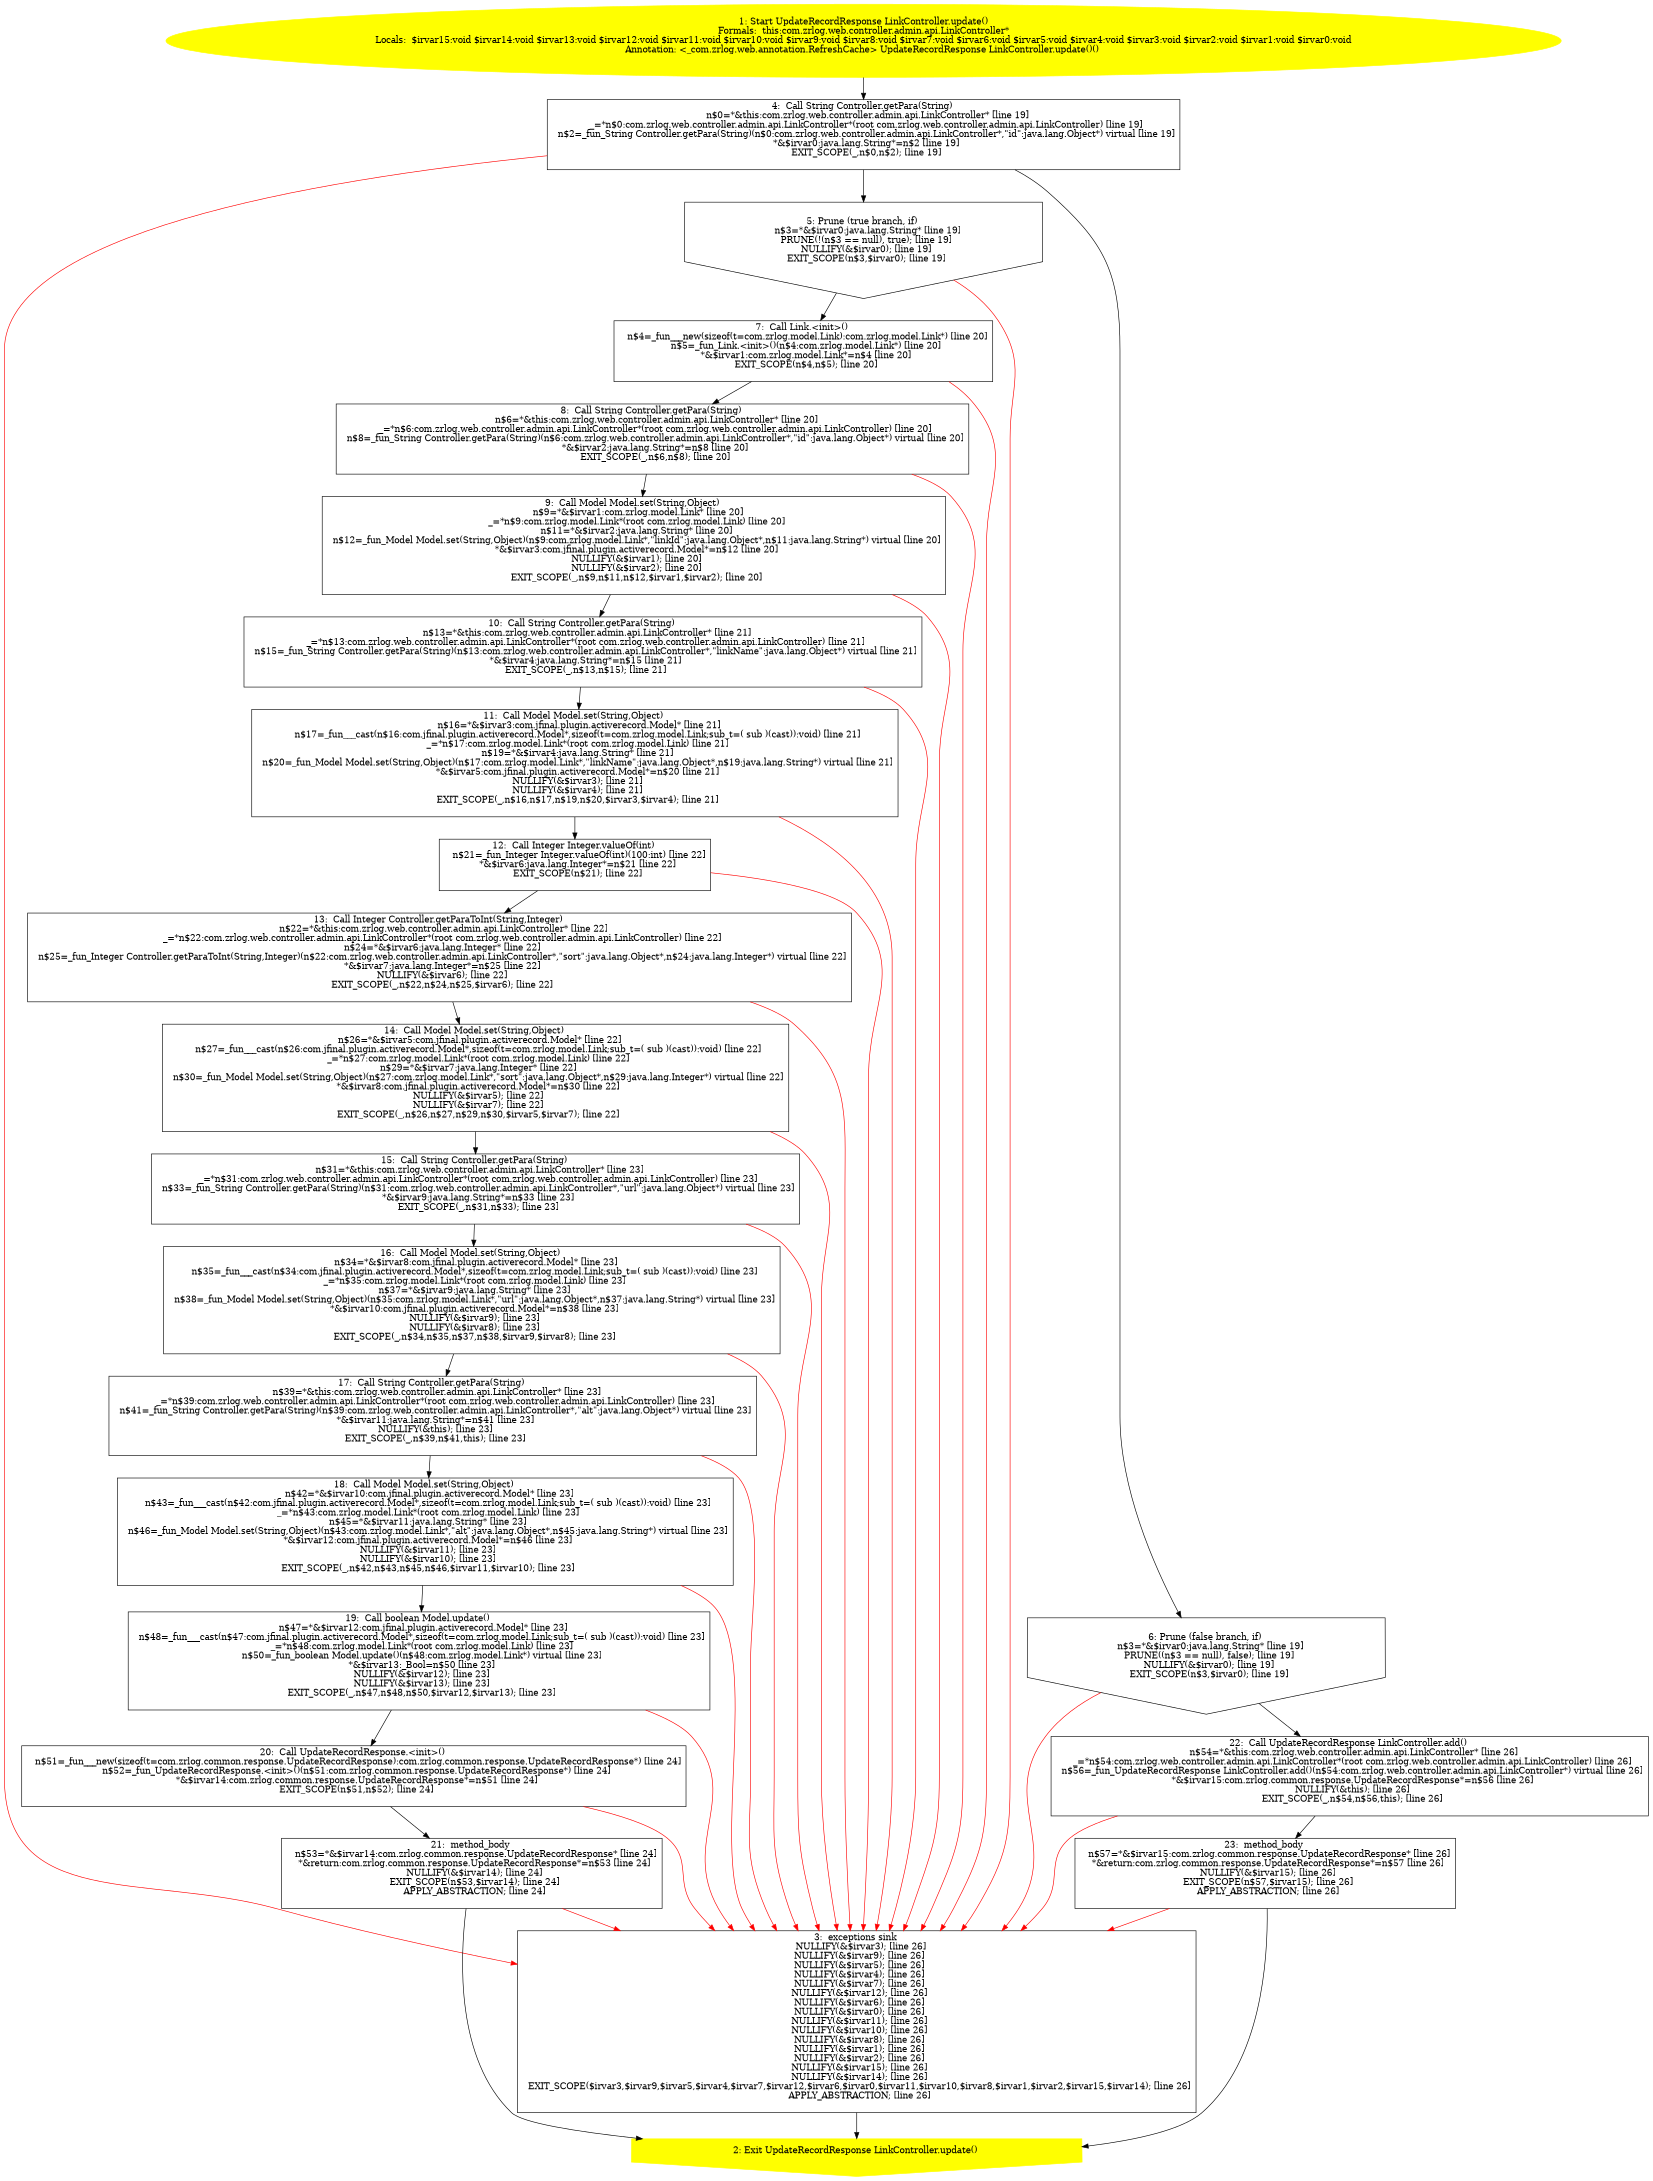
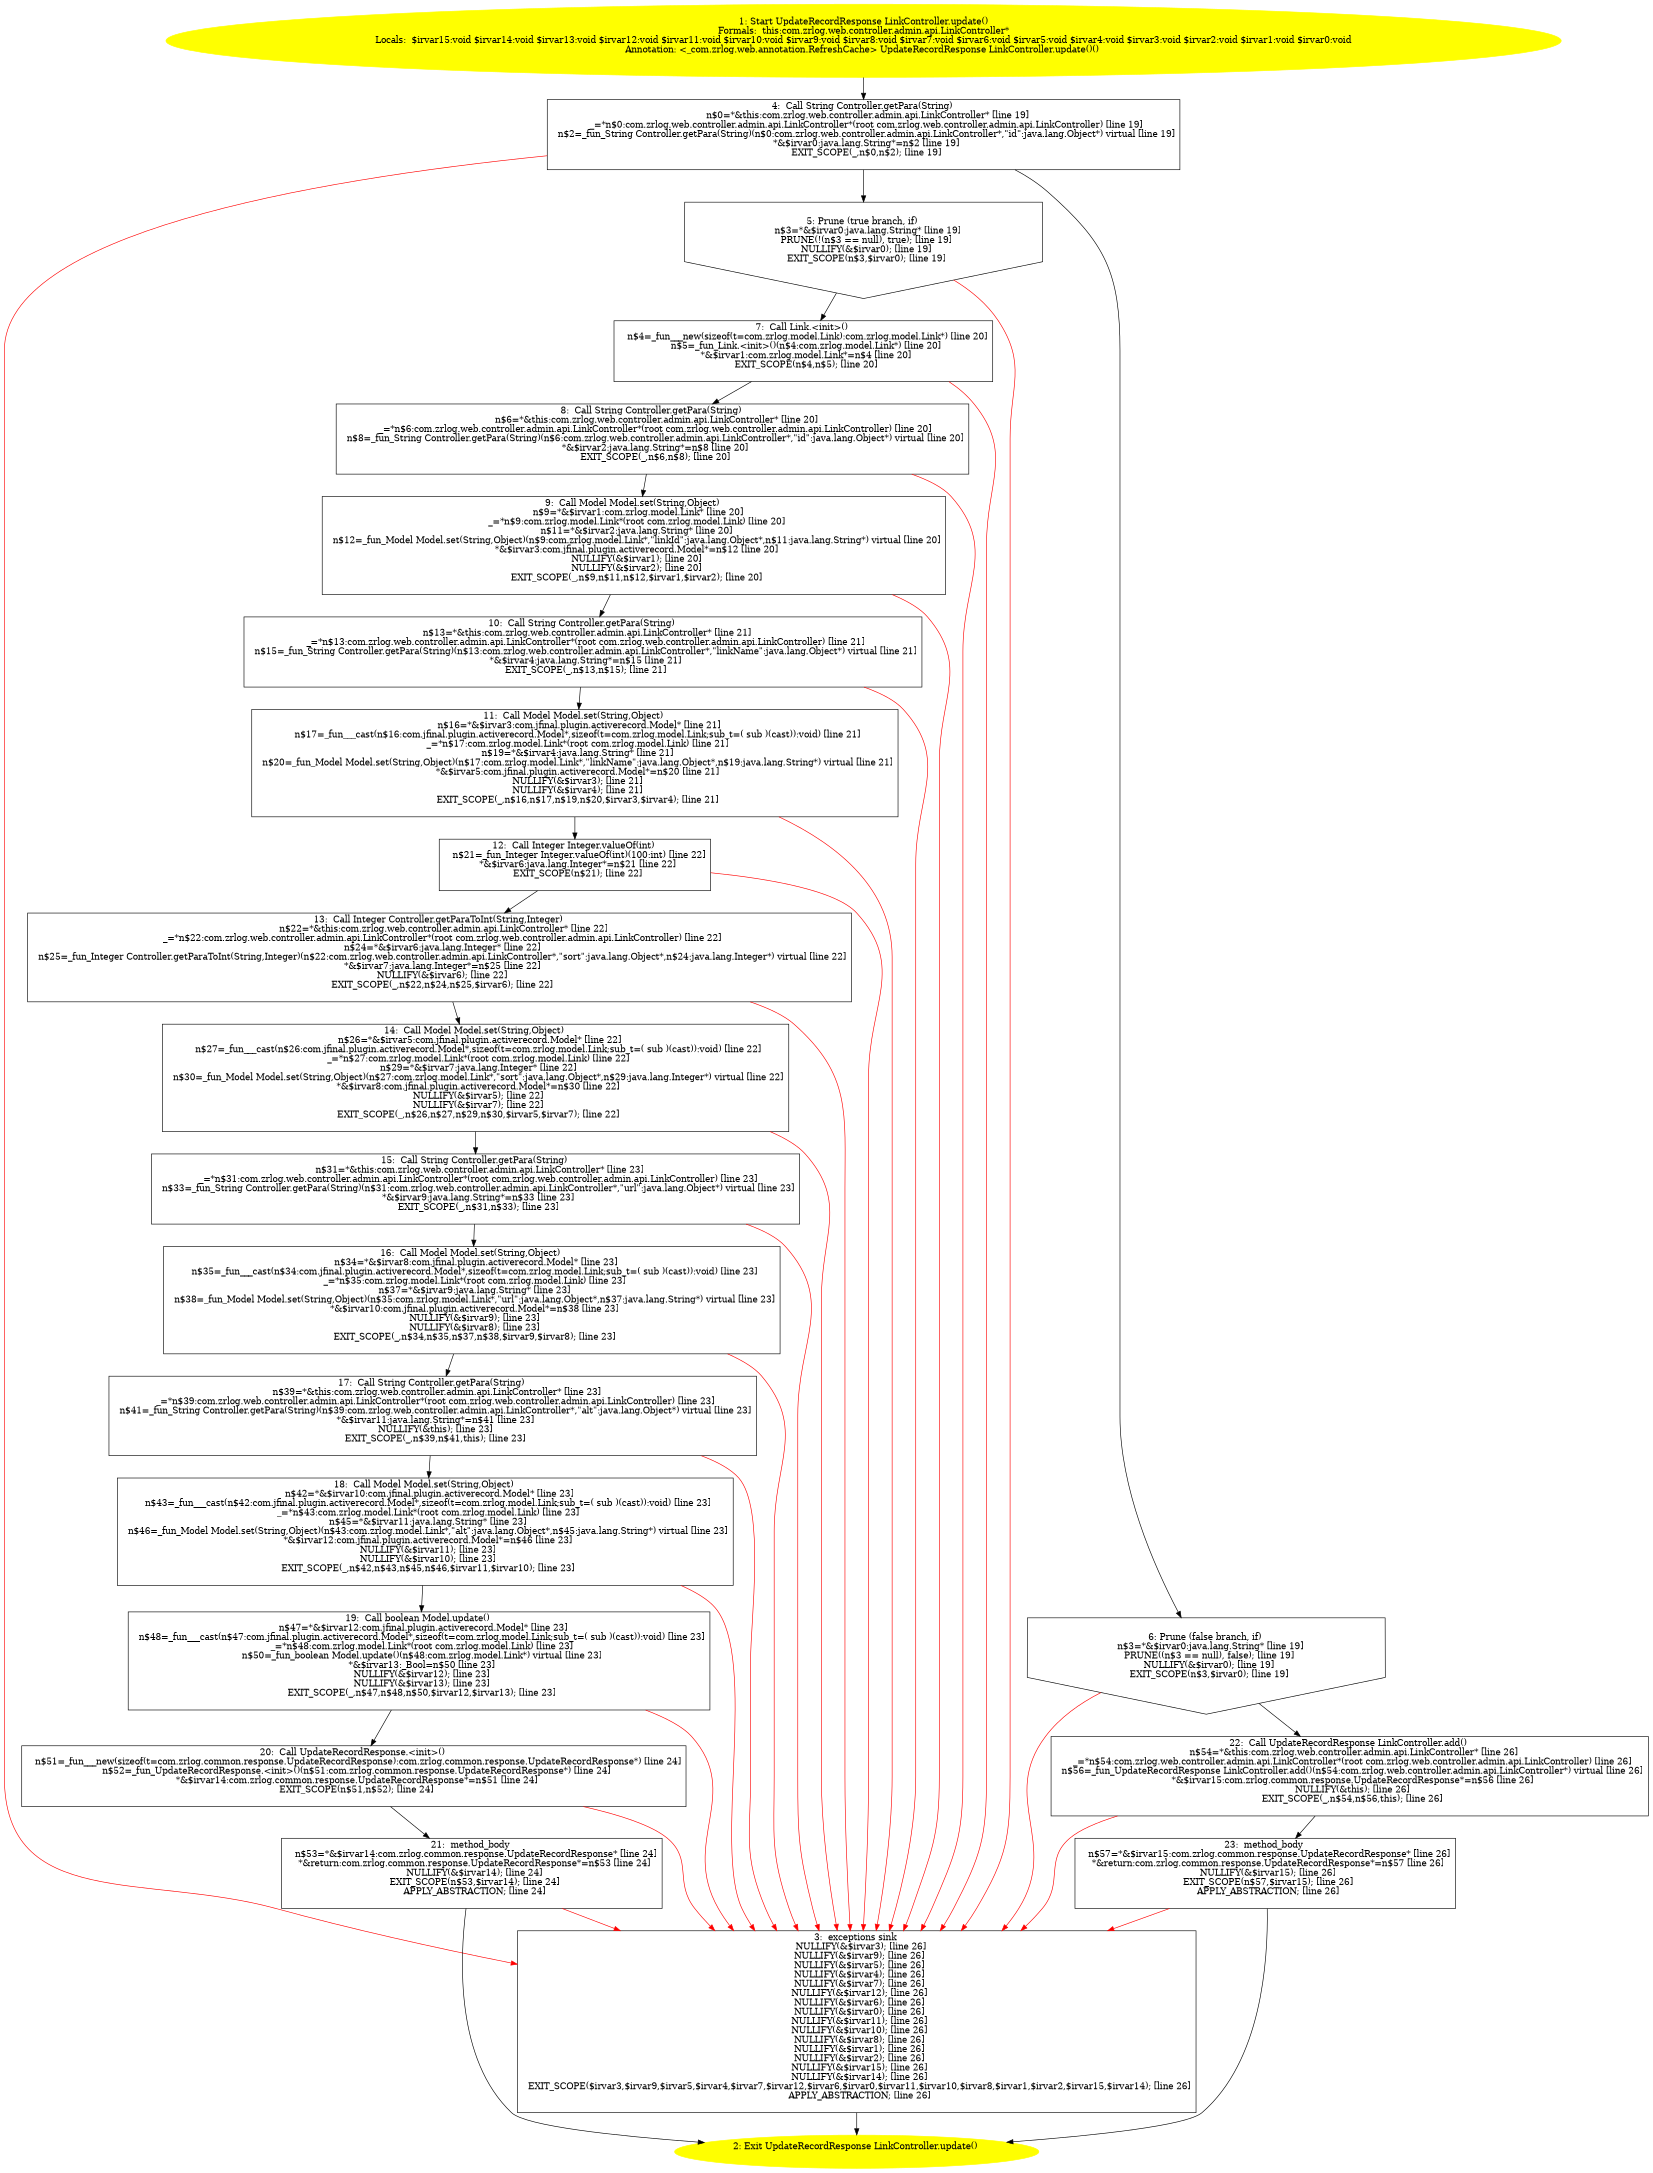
(857, 2156) -> (857, 2152)
